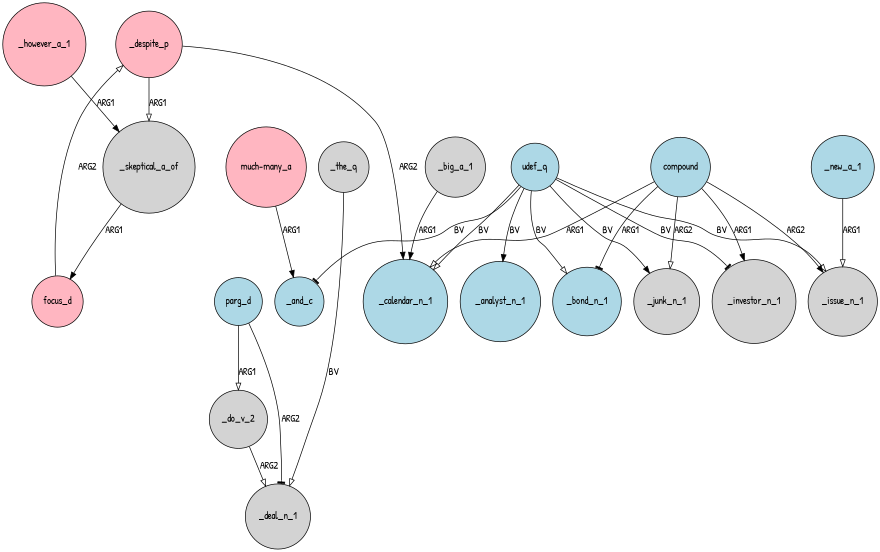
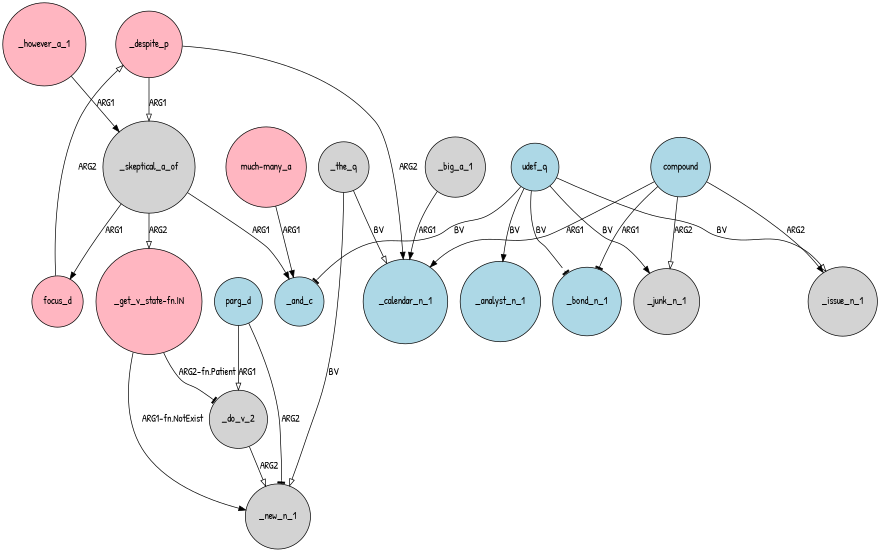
(843, 167) -> none
(479, 225) -> (368, 224)
none -> (241, 228)
(535, 234) -> (535, 234)
(548, 235) -> (548, 235)
none -> (149, 302)
(754, 302) -> none
(278, 517) -> (278, 517)
